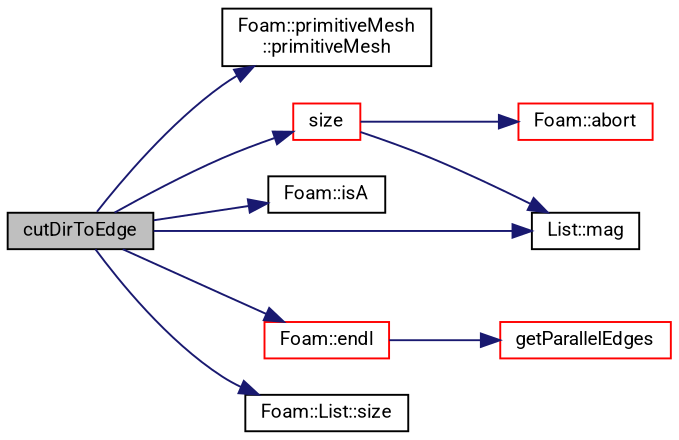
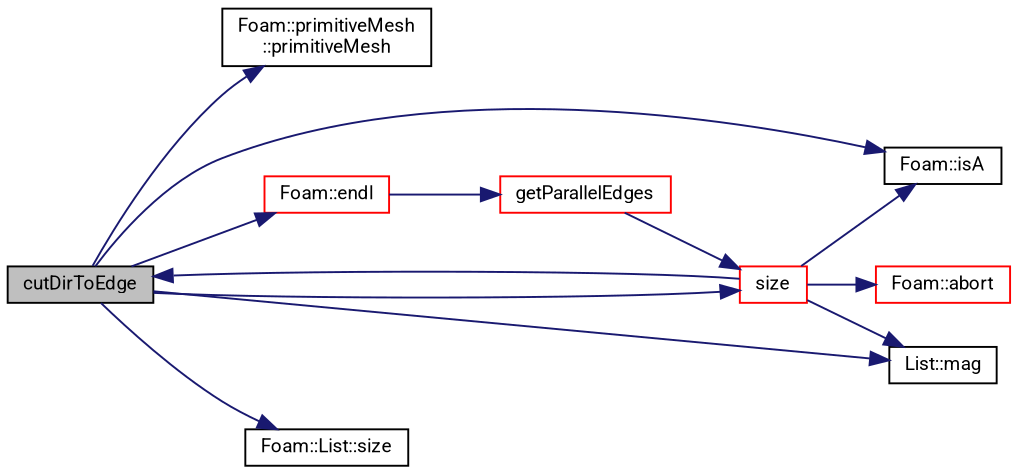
none -> (850, 231)
none -> (673, 237)
none -> (457, 272)
